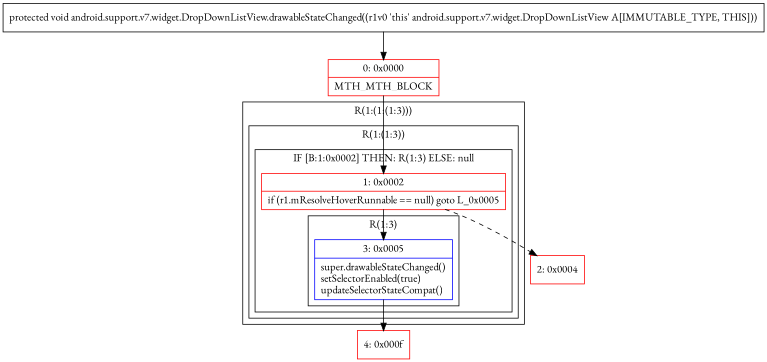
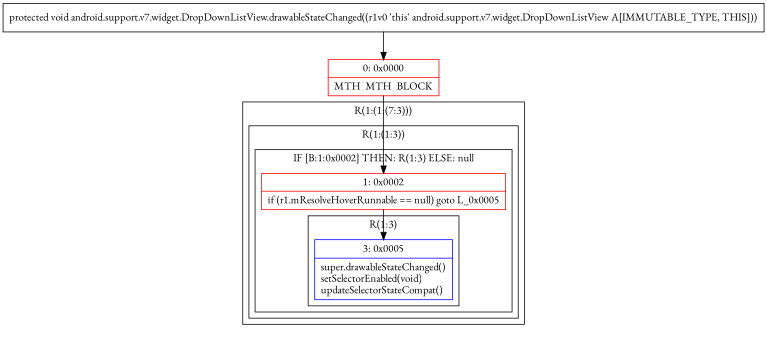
(384, 111) -> (384, 111)
(557, 270) -> none
(371, 279) -> (372, 279)
(384, 345) -> none
